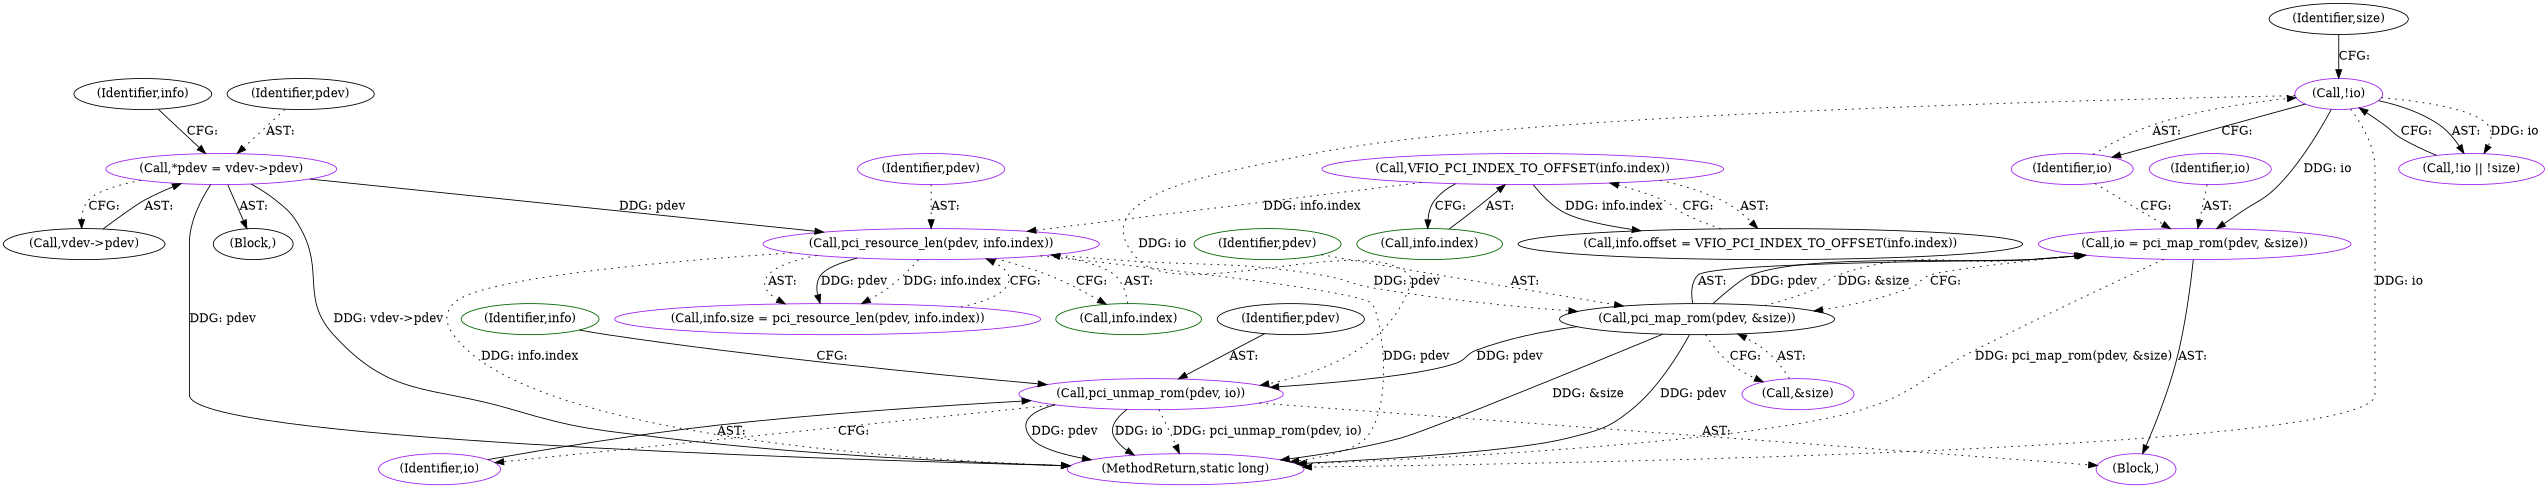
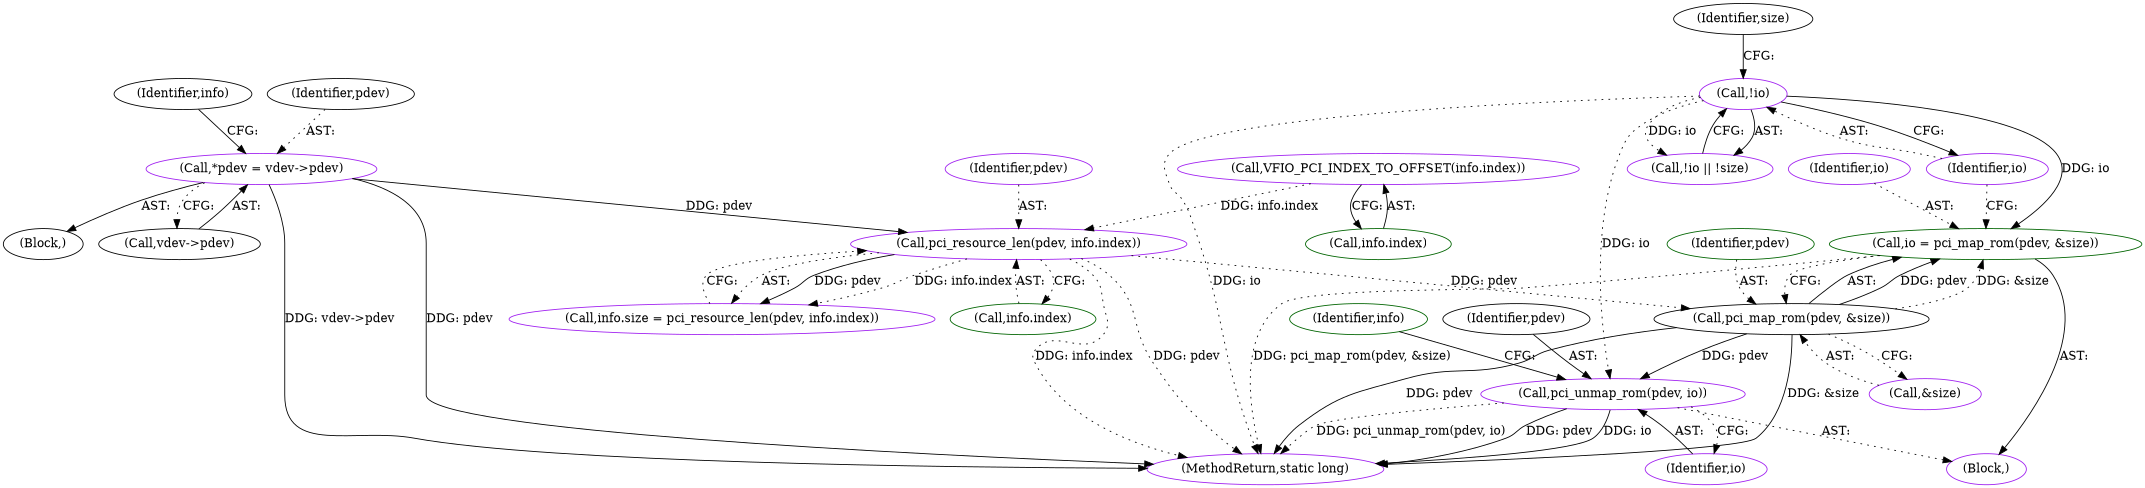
(1770, 244) -> none
(2195, 244) -> (1986, 244)
